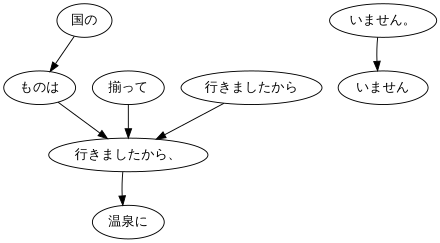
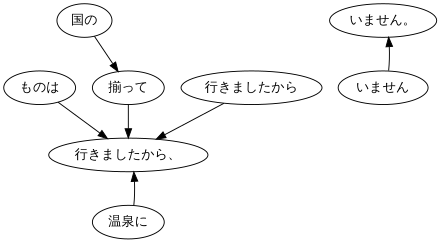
(377, 49) -> (389, 59)
(65, 50) -> (104, 50)
(122, 184) -> (135, 193)
